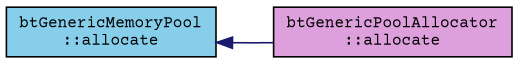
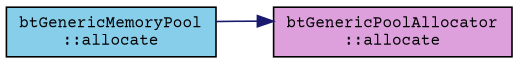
(253, 43) -> (237, 21)
